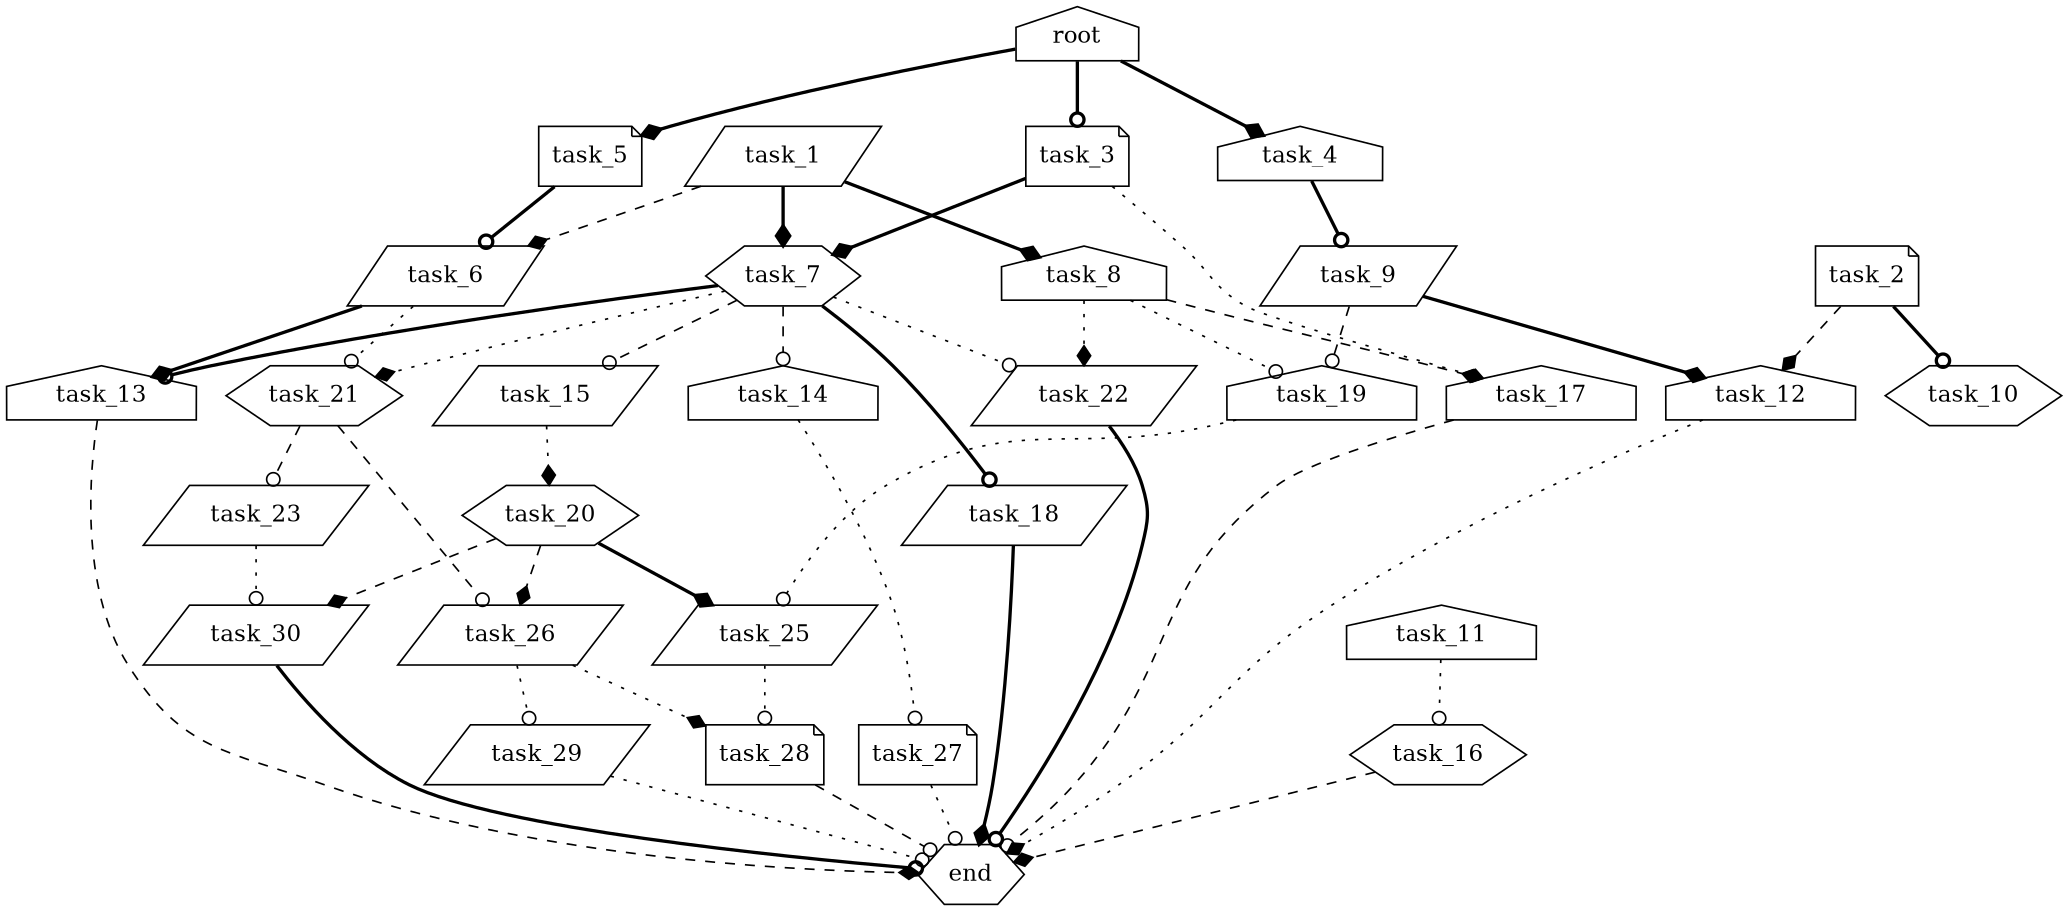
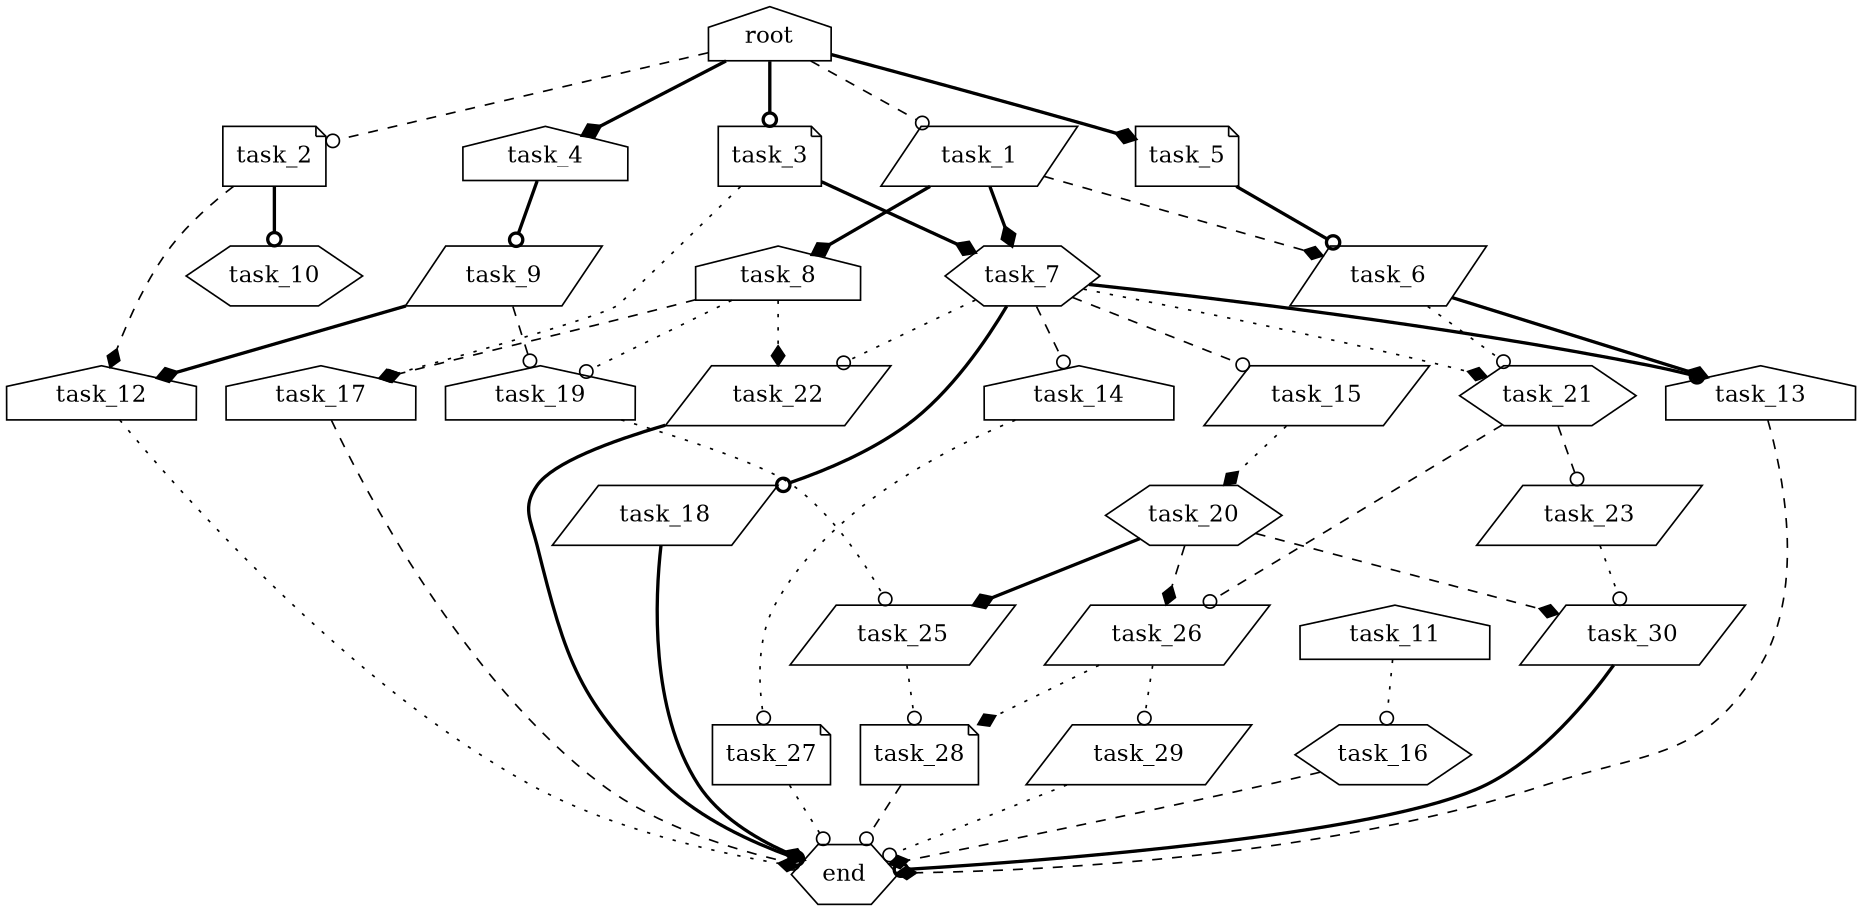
none -> (864, 90)
none -> (524, 96)
